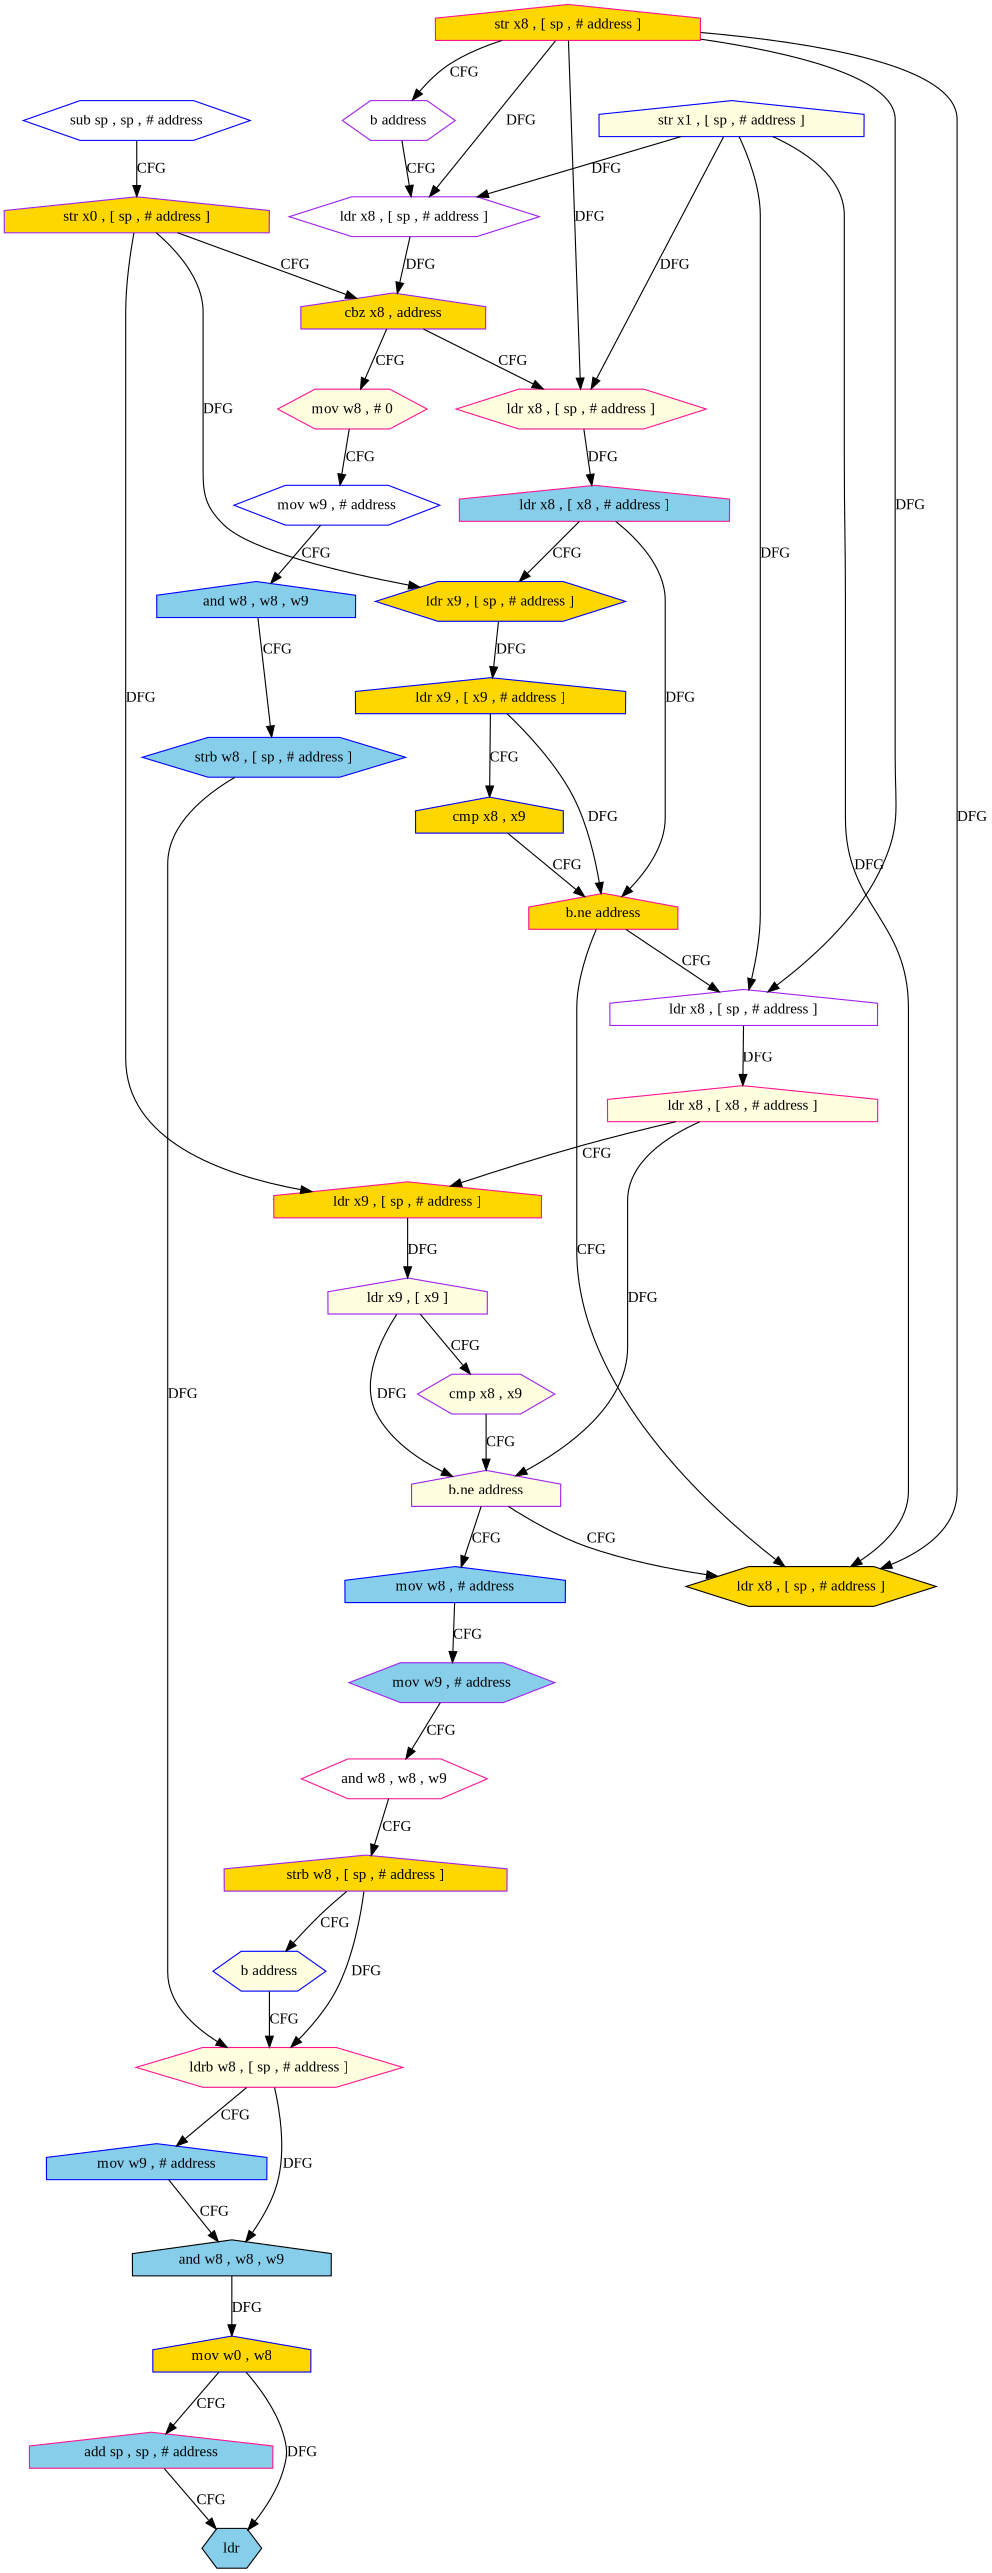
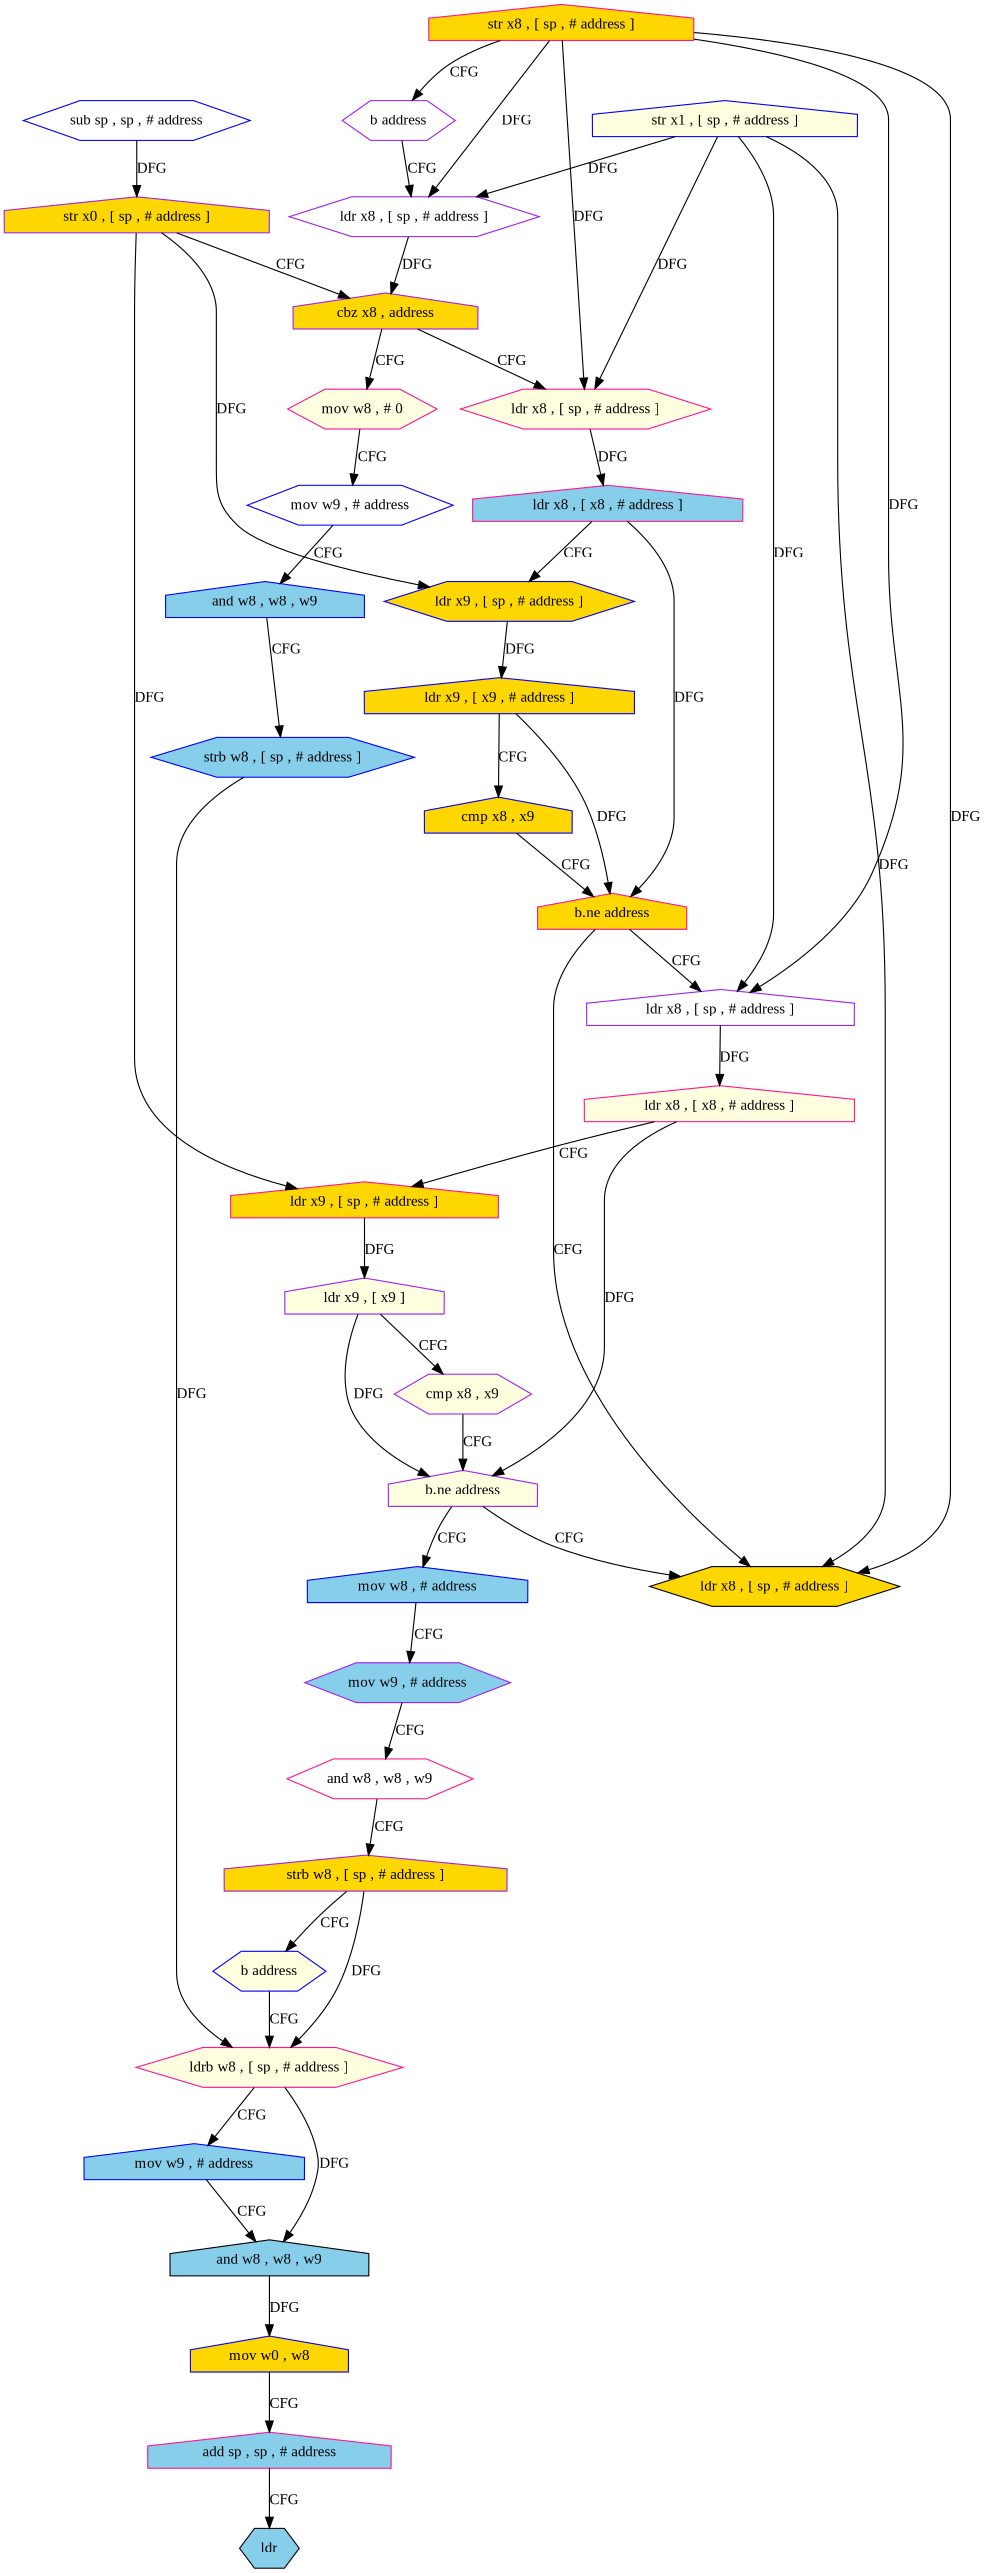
(152, 169) -> (152, 169)
(286, 2445) -> none
